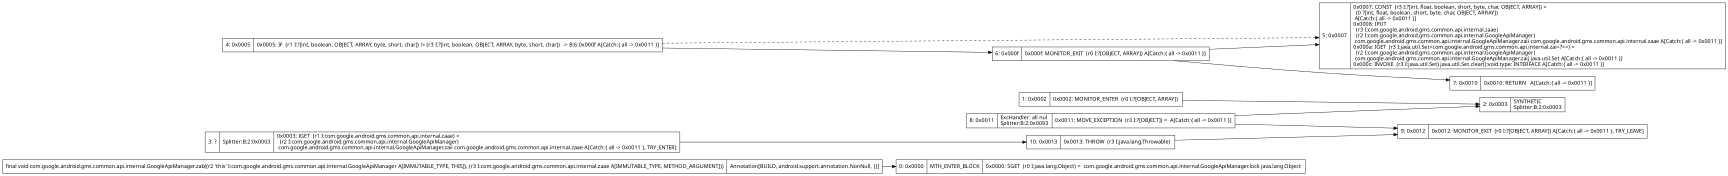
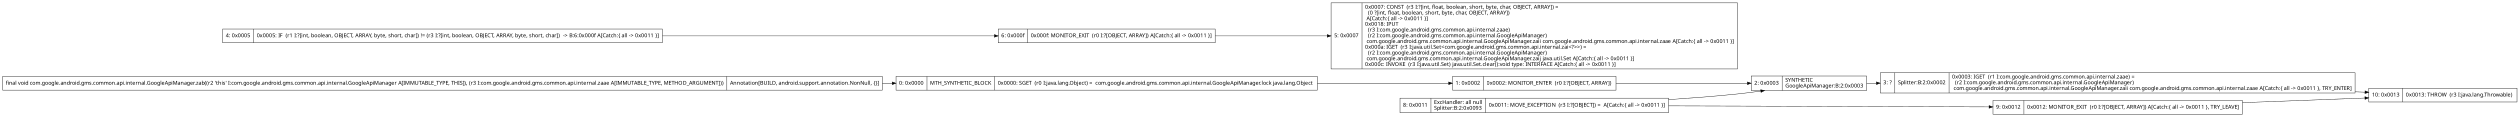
(1371, 24) -> (1383, 24)
(989, 40) -> none
none -> (1383, 83)
(1522, 83) -> none
none -> (1871, 83)
(1538, 107) -> (1824, 86)
(1284, 137) -> (2304, 100)
(247, 142) -> (1922, 83)
(955, 166) -> (961, 83)
